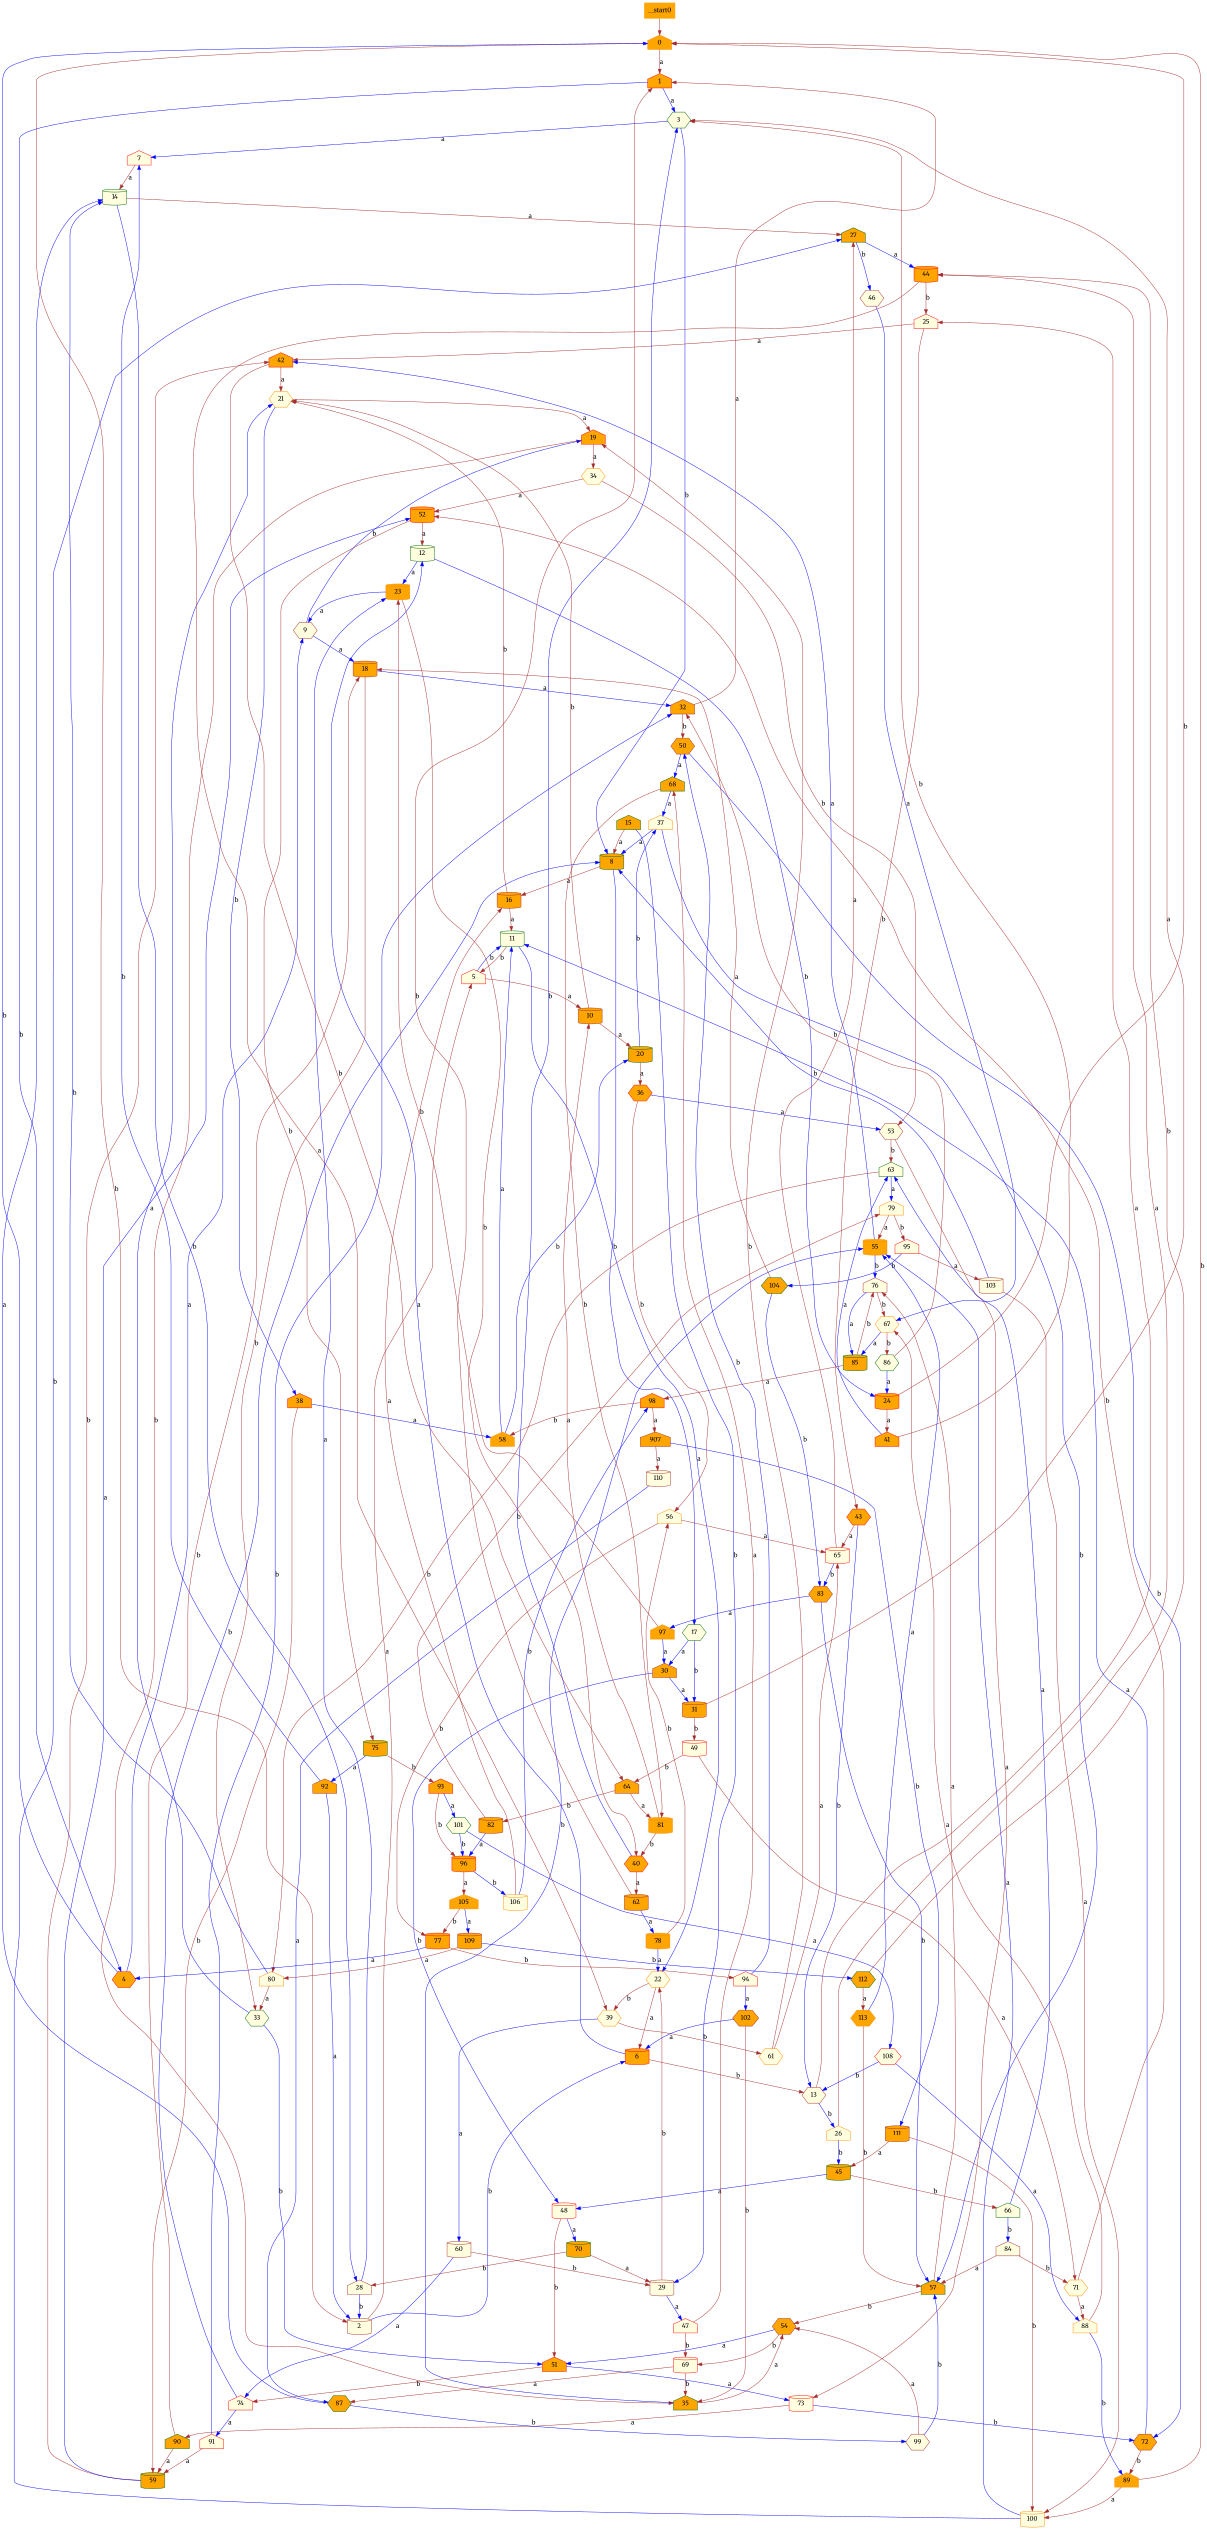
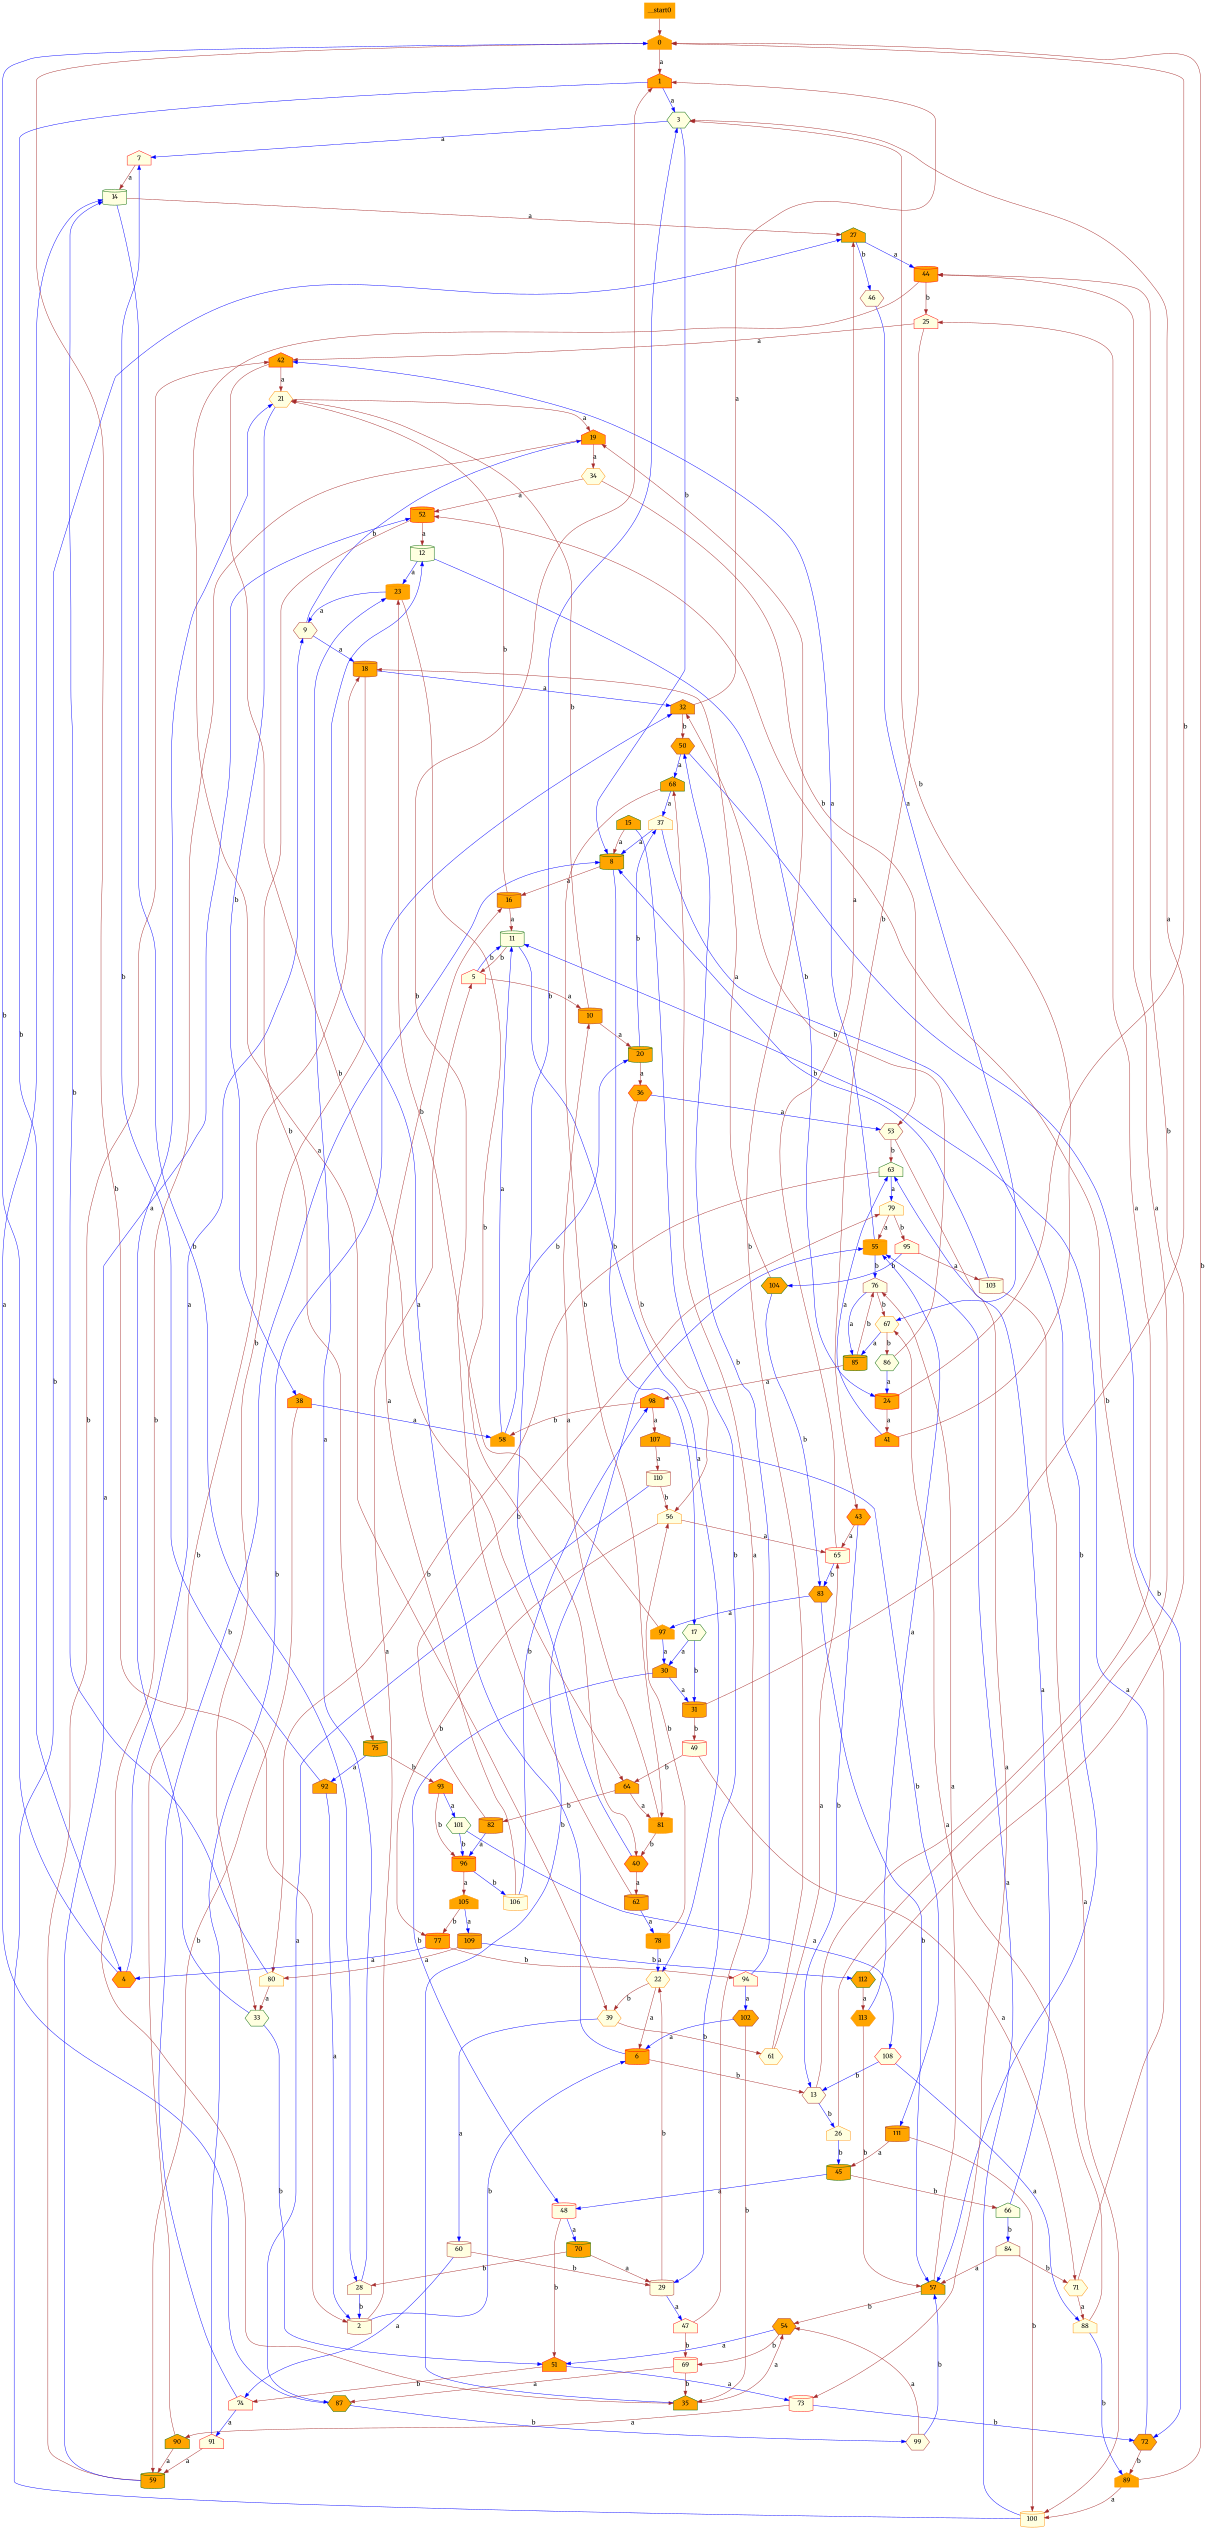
(655, 1440) -> (655, 1440)
none -> (663, 1496)
